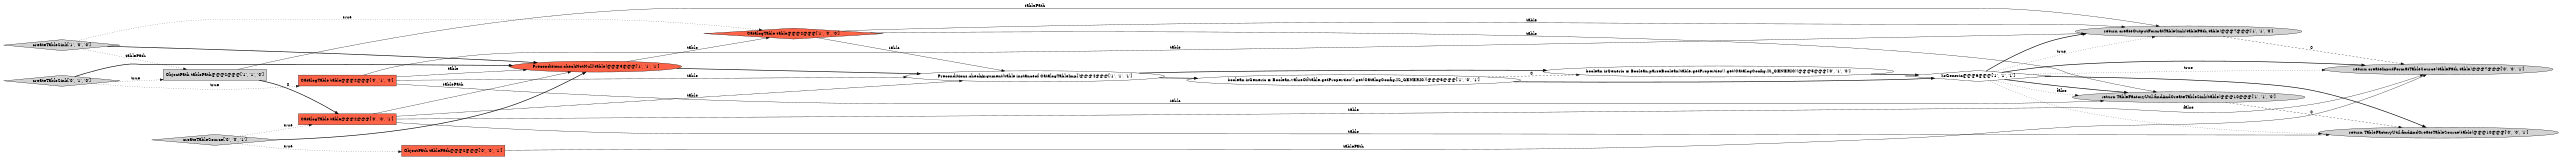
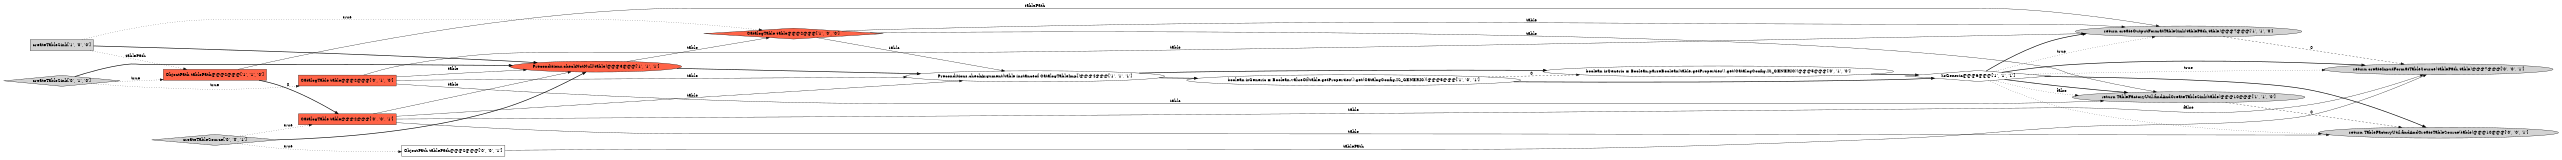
(62, 45) -> (62, 45)
(215, 75) -> (215, 75)
(453, 85) -> (453, 85)
(453, 151) -> (453, 151)
